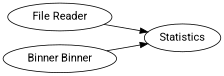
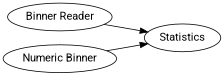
(60, 17) -> (60, 17)
(60, 59) -> (60, 59)
